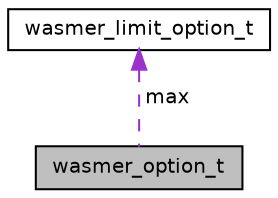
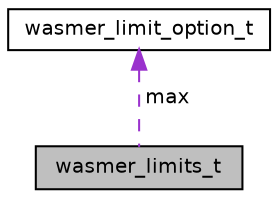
(139, 168) -> (139, 168)
